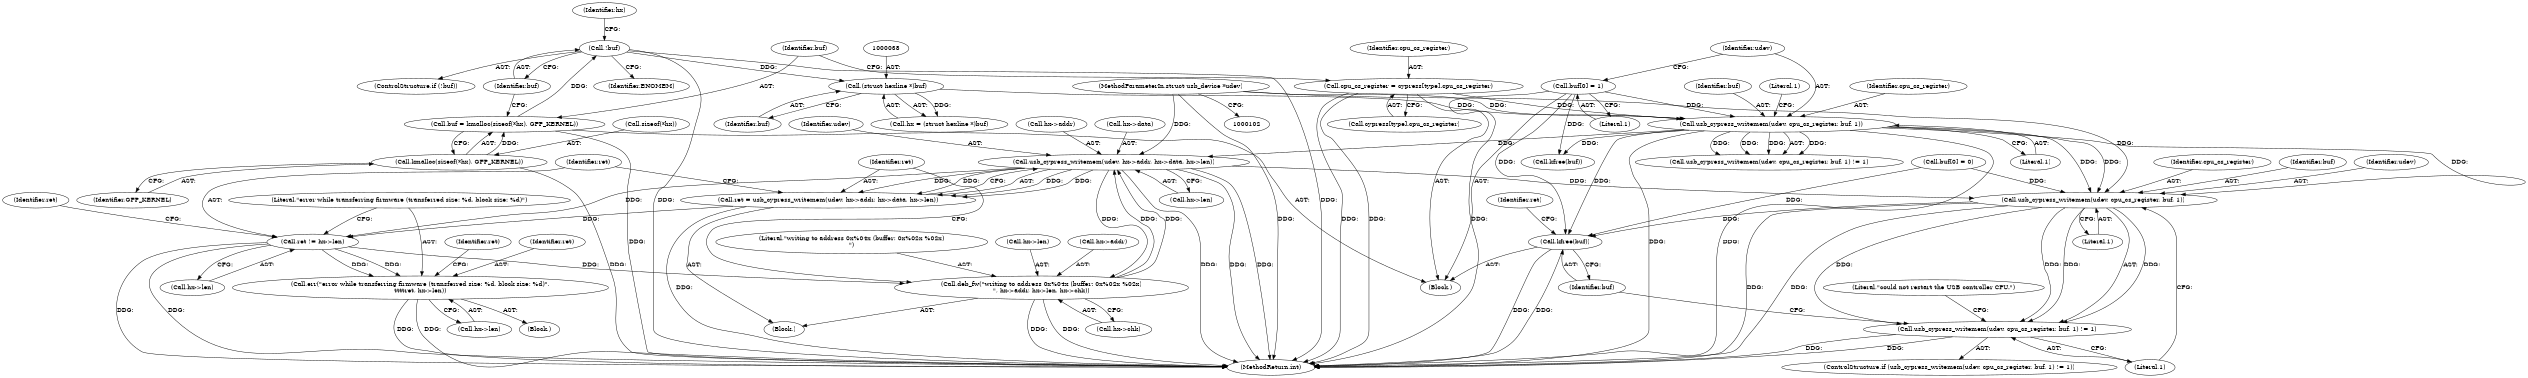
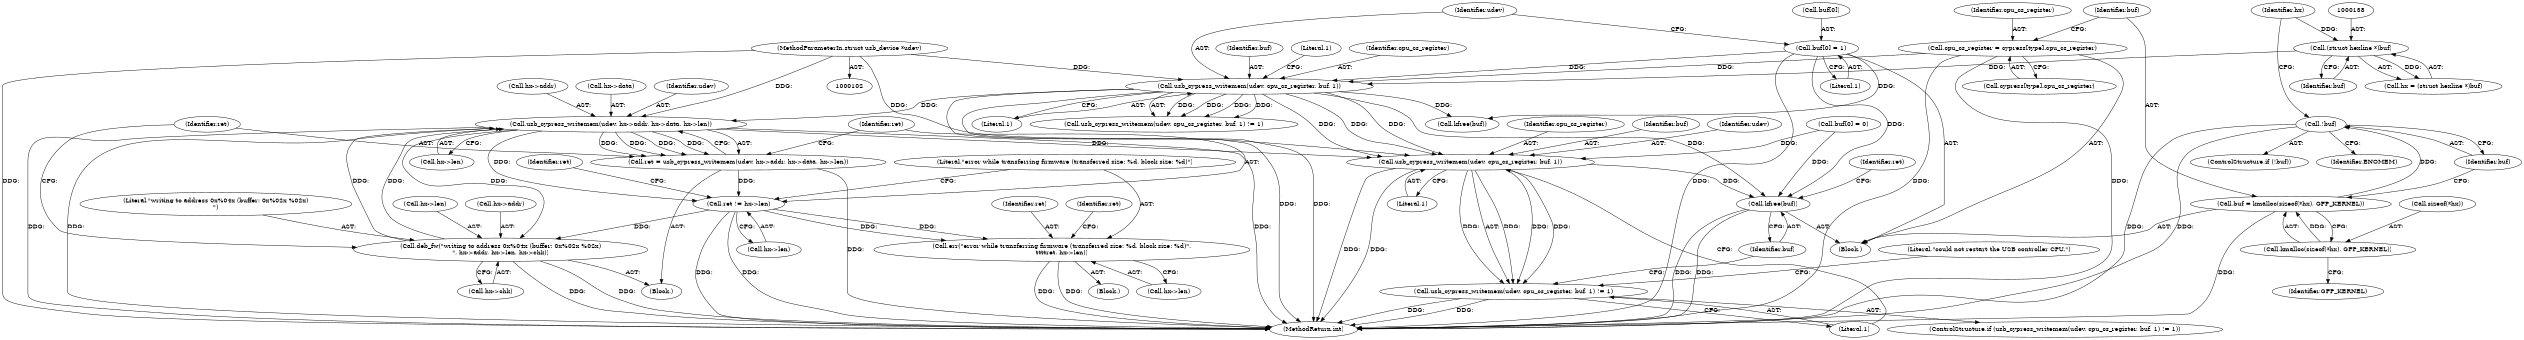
none -> (1821, 10)
(886, 48) -> (2351, 10)
(733, 67) -> (2315, 28)
(1237, 105) -> (858, 67)
(257, 169) -> none
(626, 347) -> none
